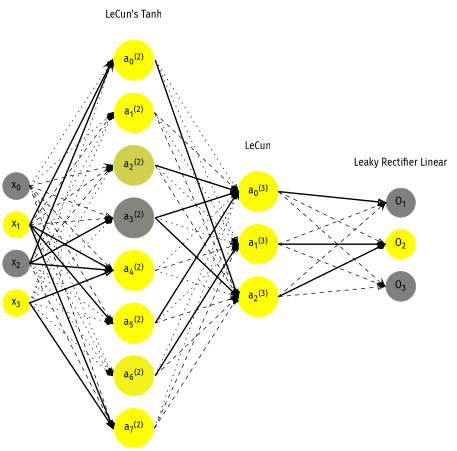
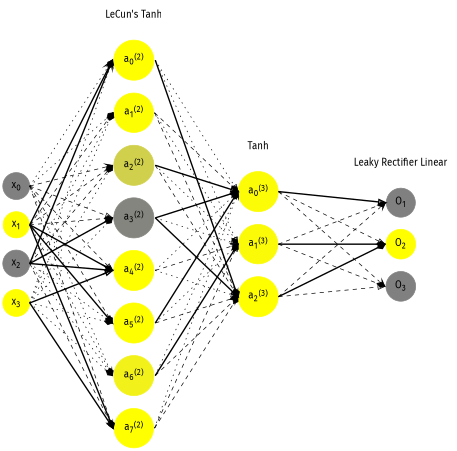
(258, 147) -> (258, 147)
